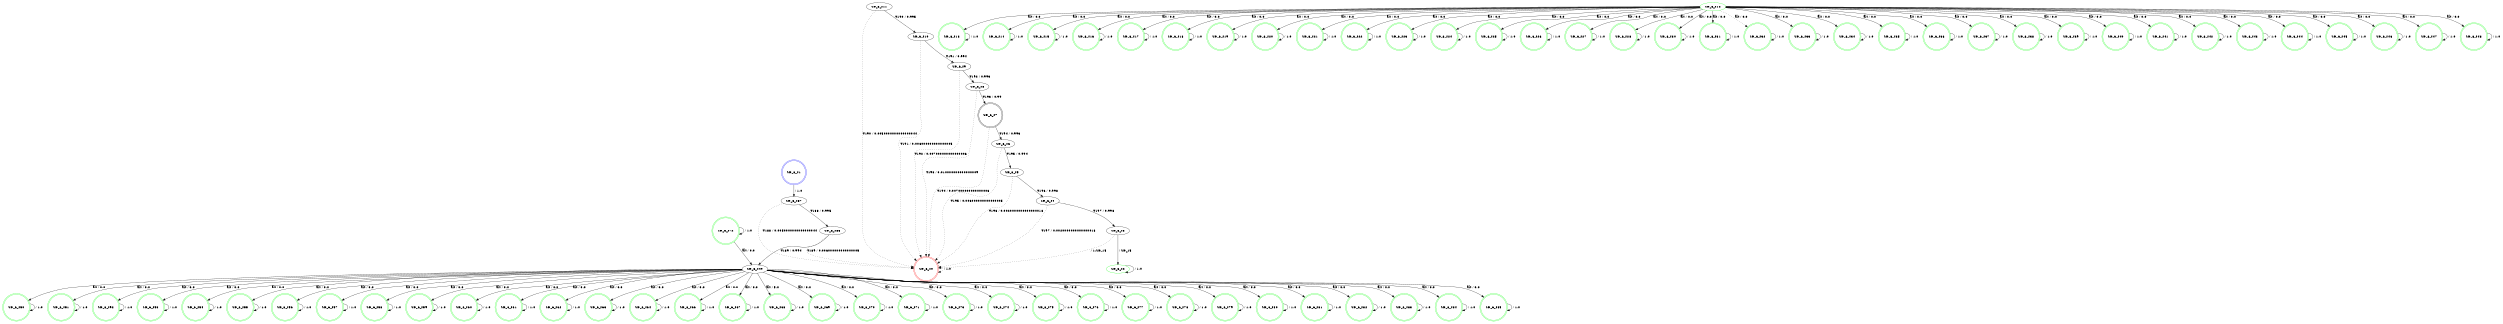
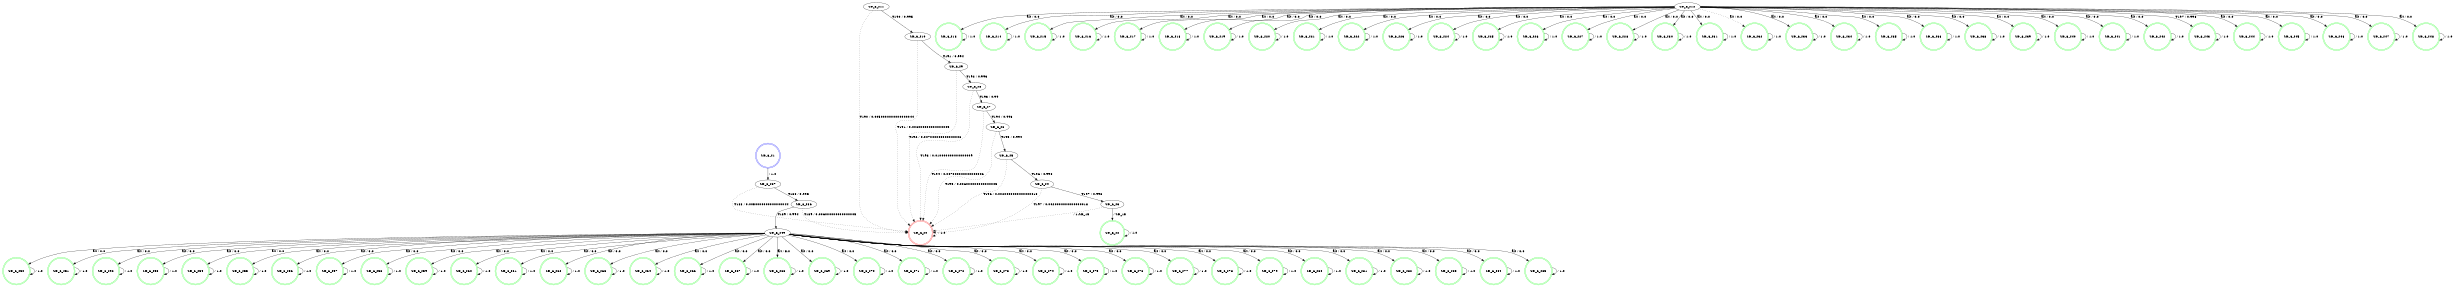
(1713, 7) -> (1687, 7)
(2230, 17) -> (2186, 17)
(1981, 37) -> none
(990, 115) -> (984, 107)
(742, 252) -> (900, 247)
(1118, 269) -> (1112, 233)
